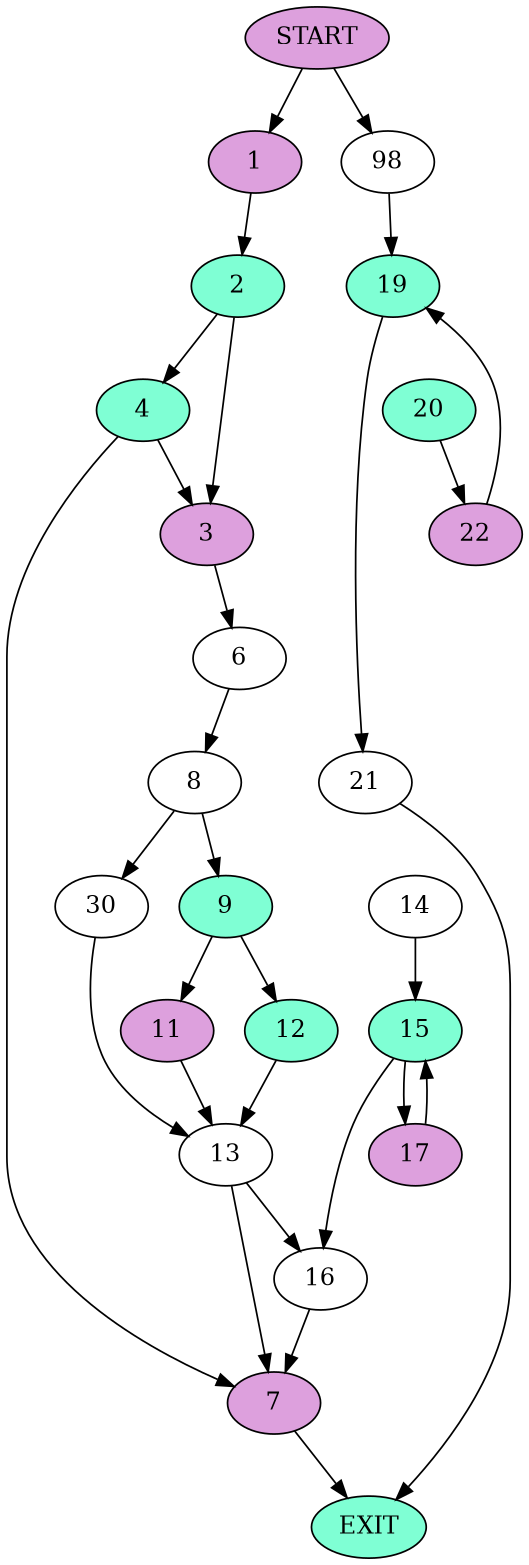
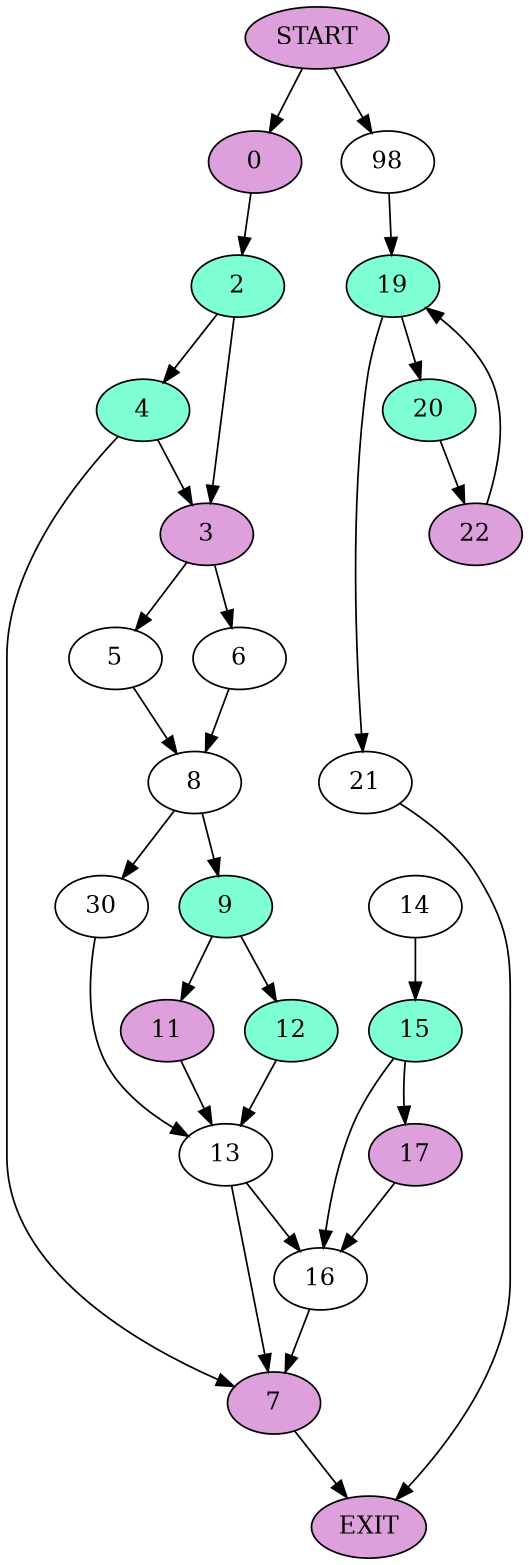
(255, 162) -> (255, 162)
none -> (409, 340)
none -> (115, 658)
(427, 1101) -> (373, 1210)
(369, 1527) -> (369, 1527)
